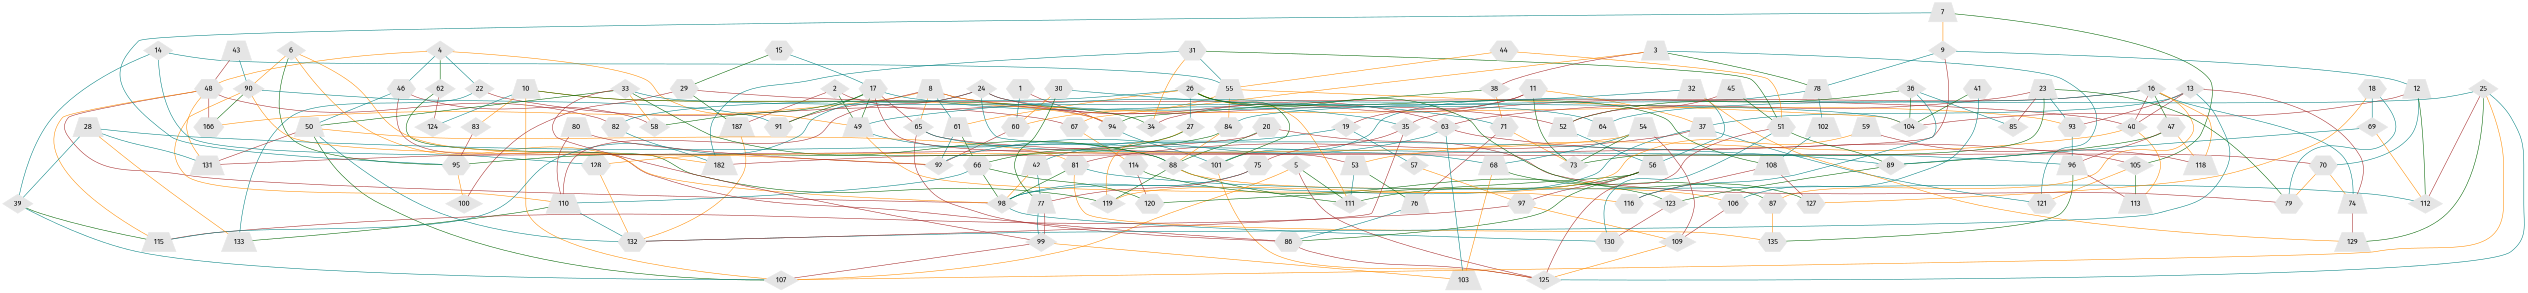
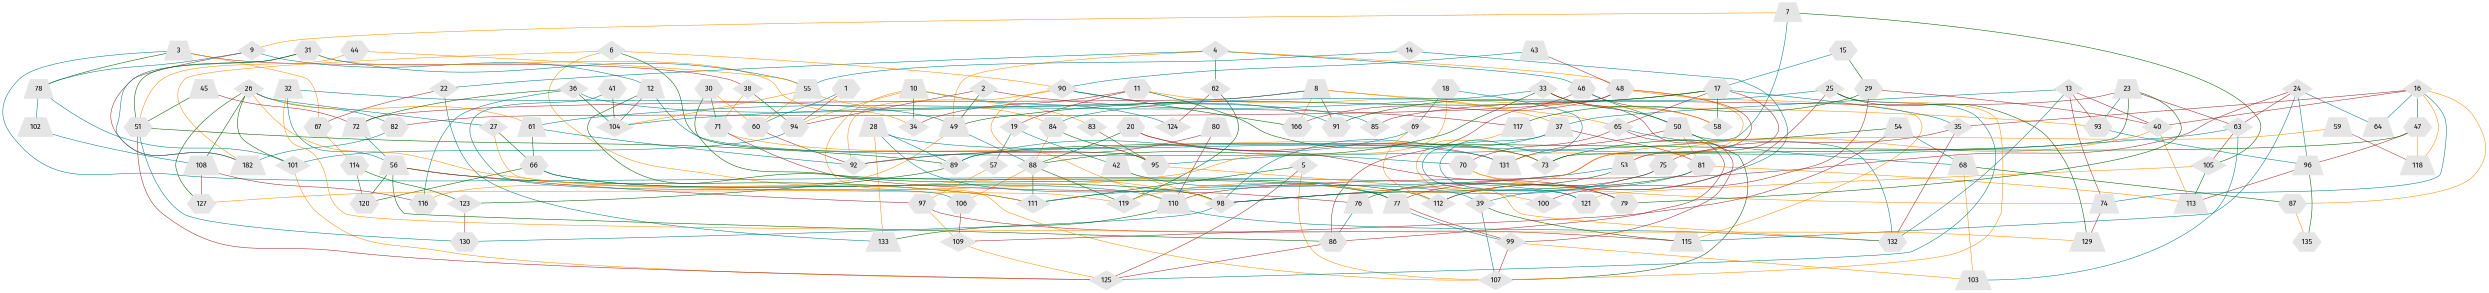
(737, 127) -> (1518, 127)
(1563, 127) -> (356, 127)
(596, 165) -> none
(1402, 230) -> (1982, 182)
